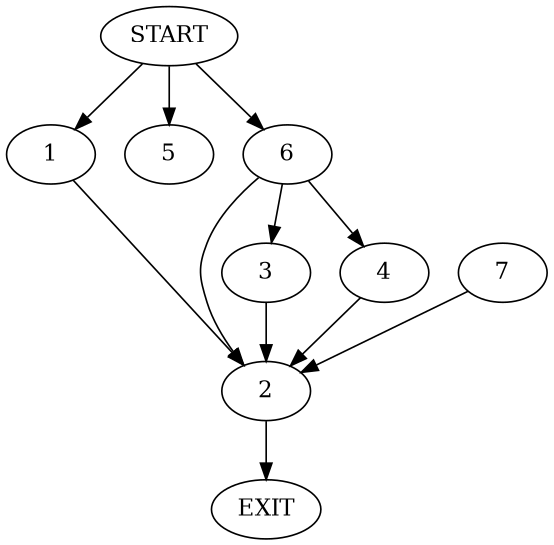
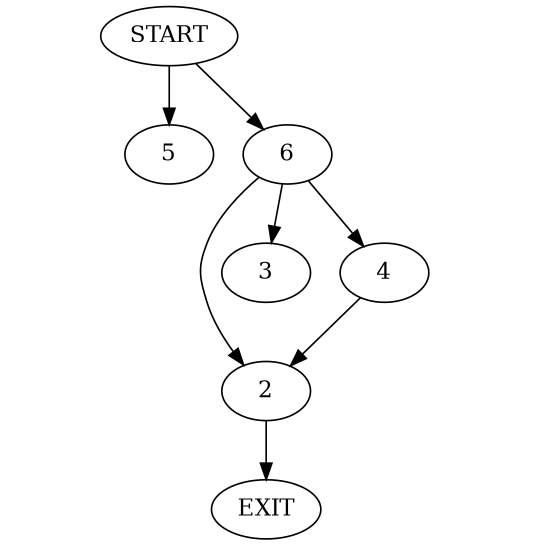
(51, 154) -> none
(503, 273) -> none
(266, 324) -> none
